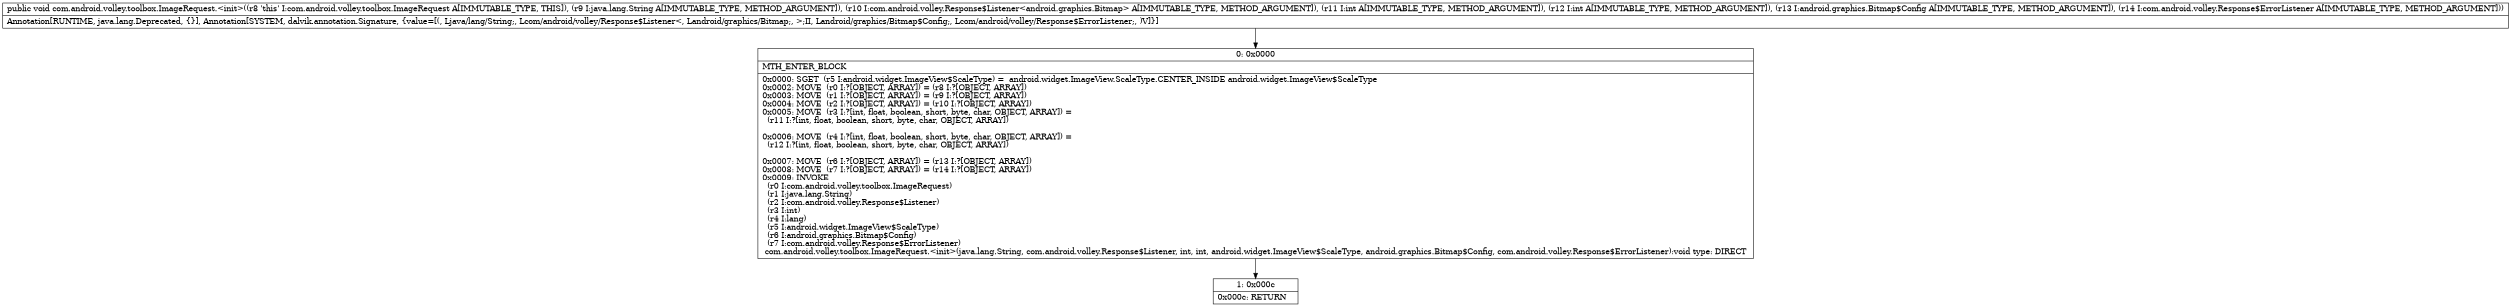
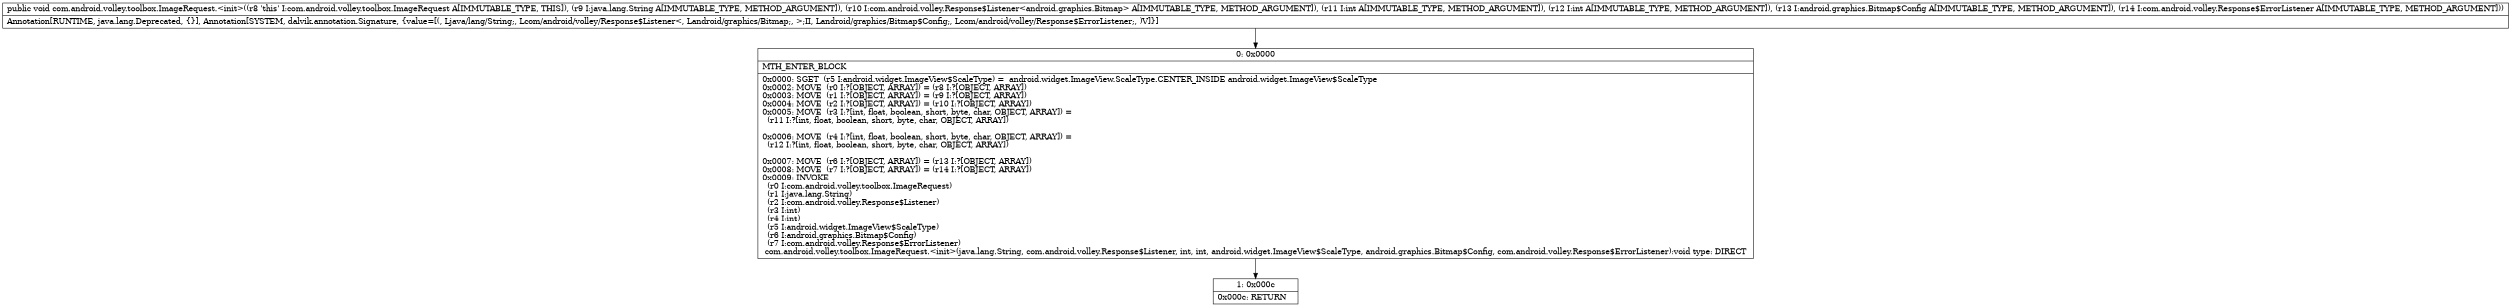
(784, 219) -> (781, 219)
